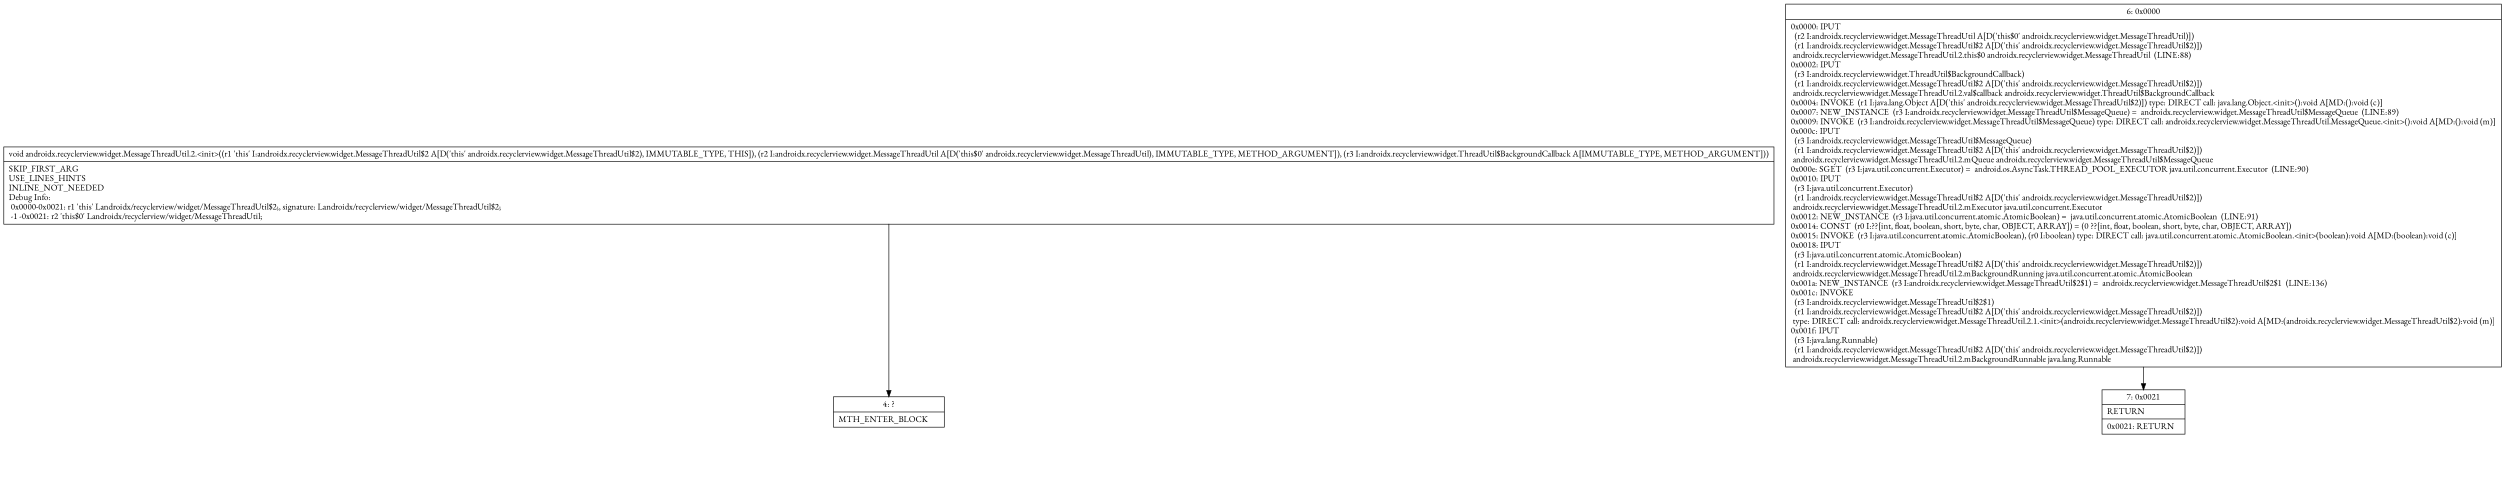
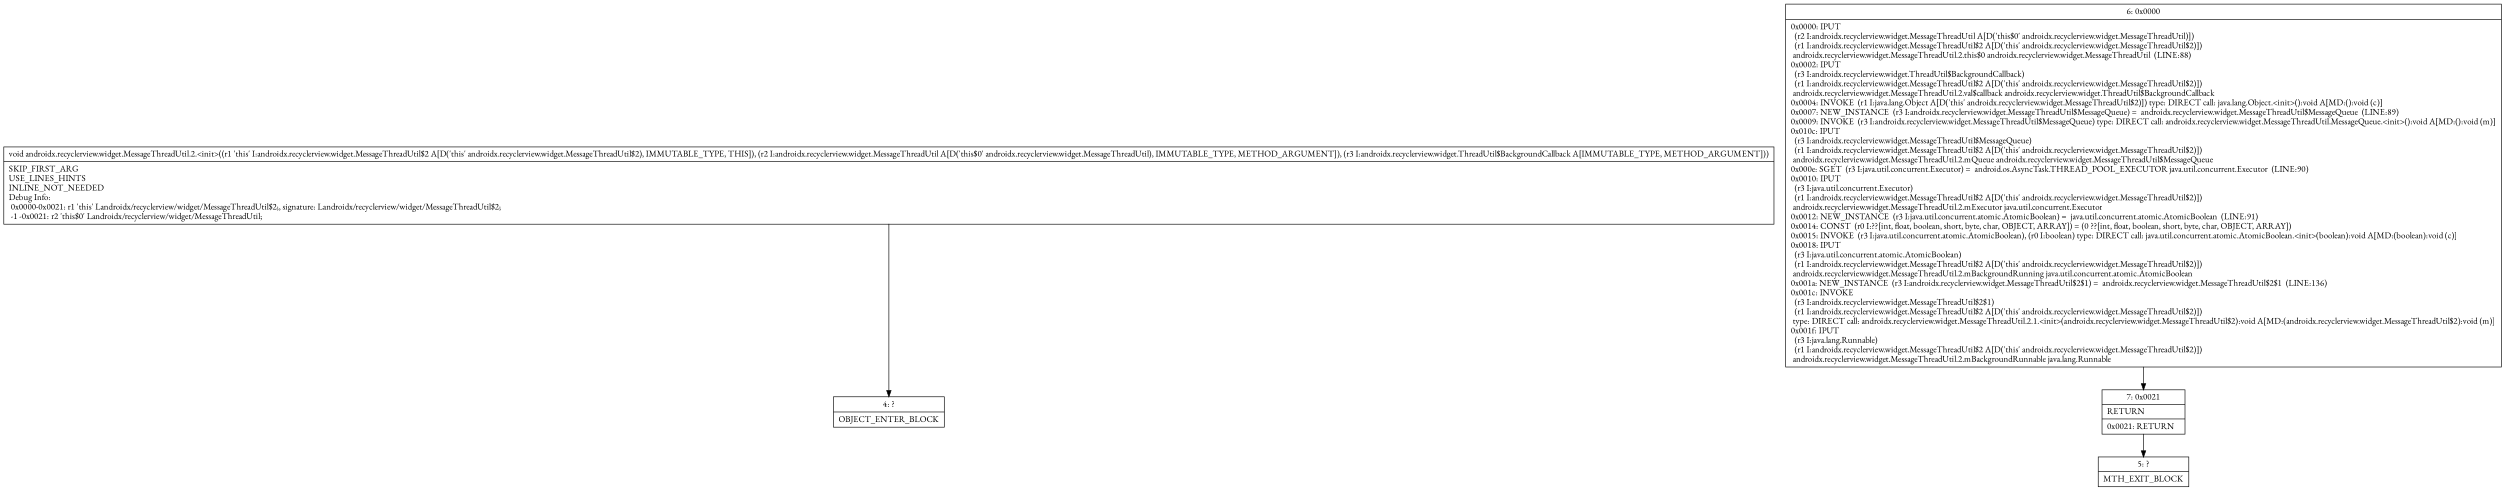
(1818, 131) -> (1818, 131)
(884, 419) -> (889, 419)
none -> (2144, 472)
